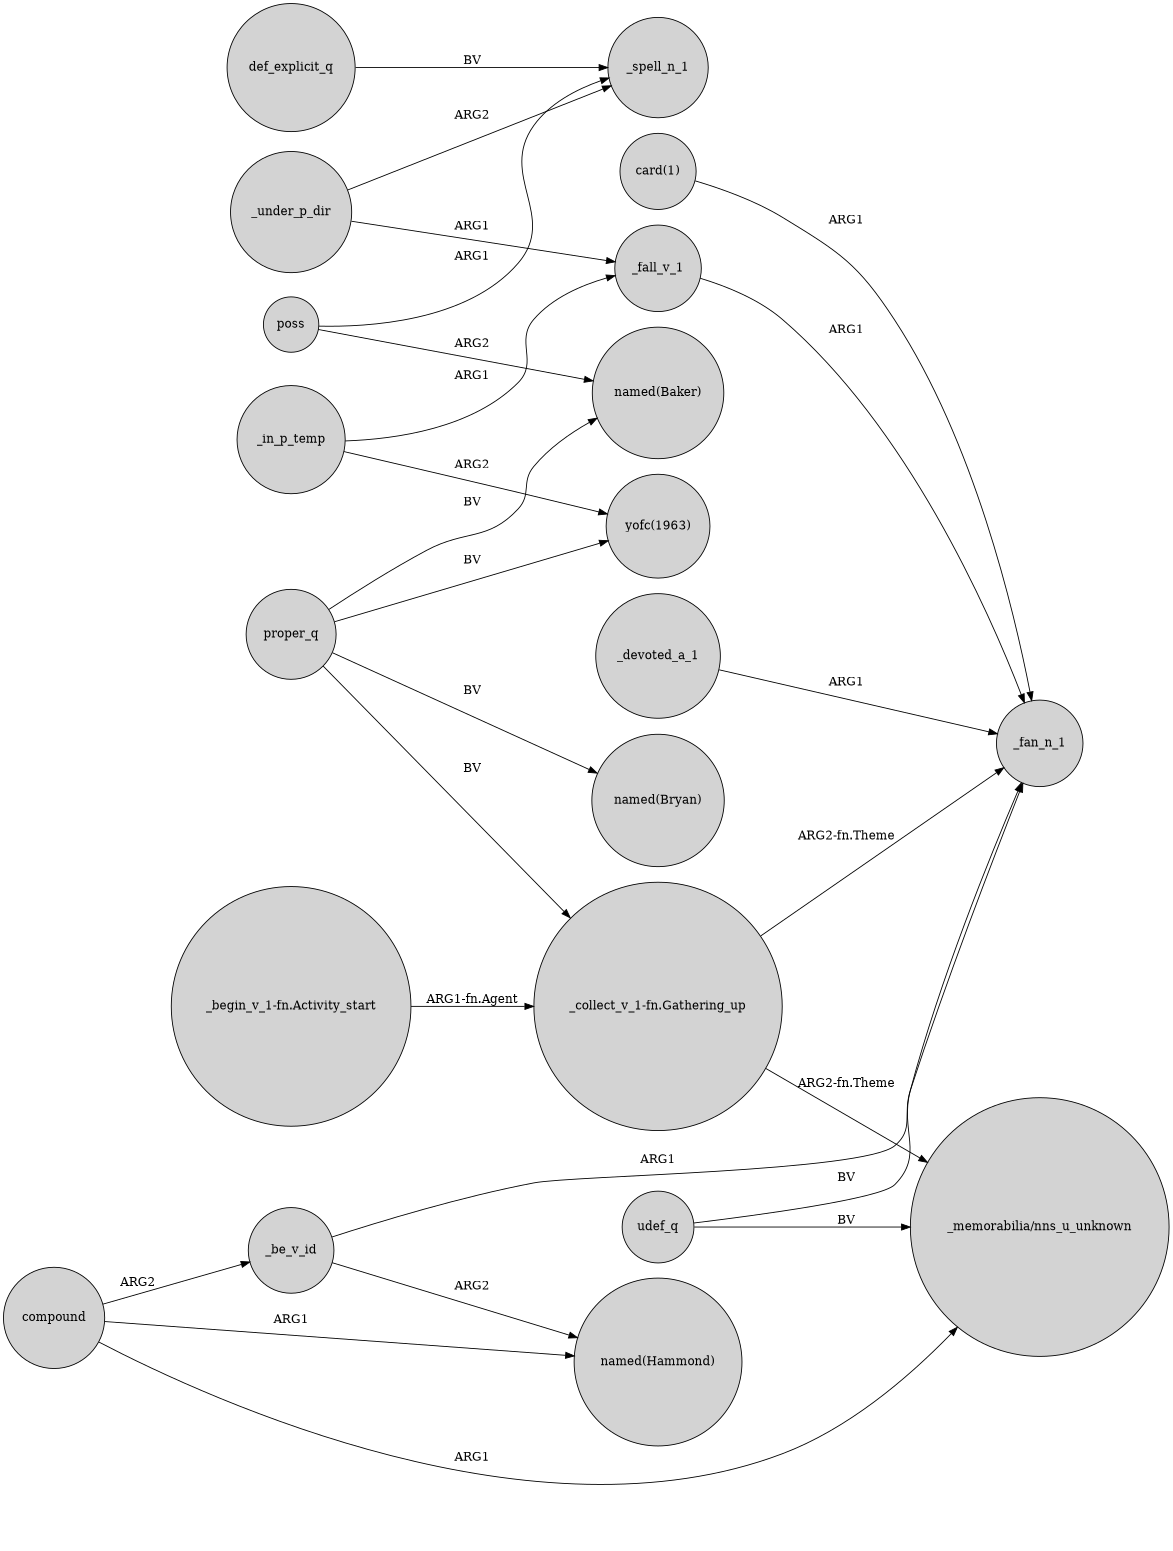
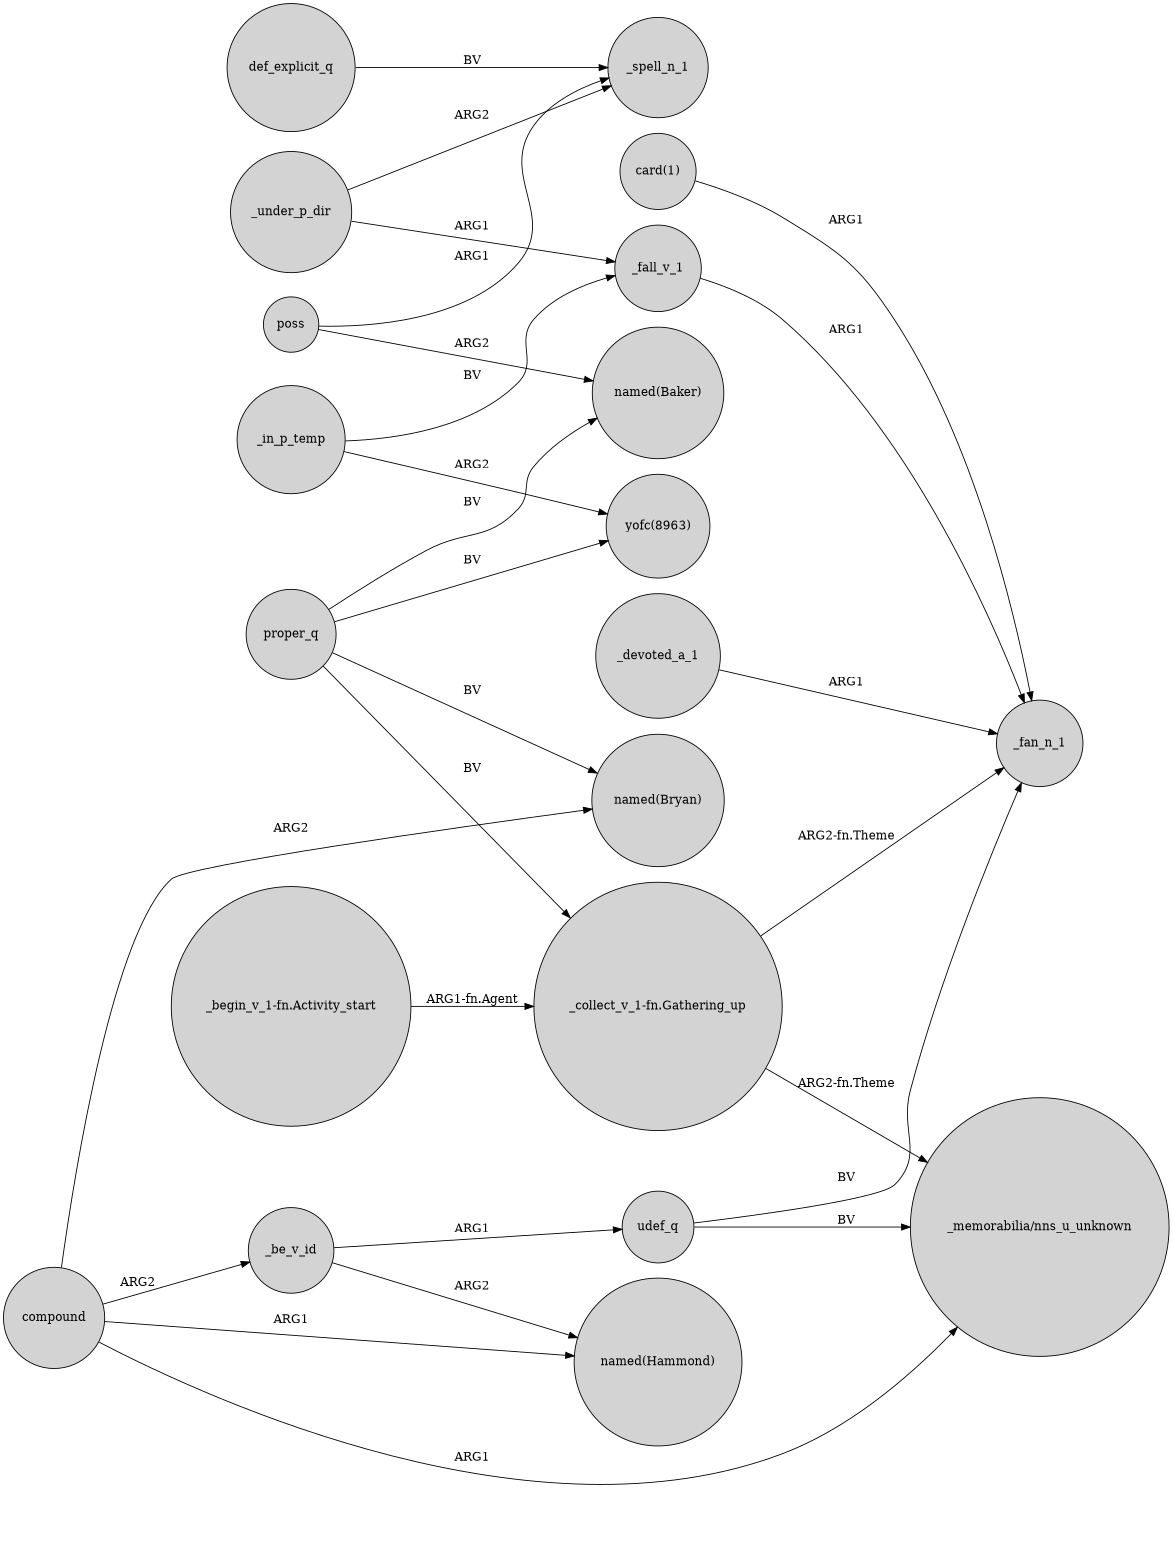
(472, 376) -> (472, 376)
(658, 526) -> (658, 526)
none -> (176, 877)
(799, 1165) -> (474, 1239)
